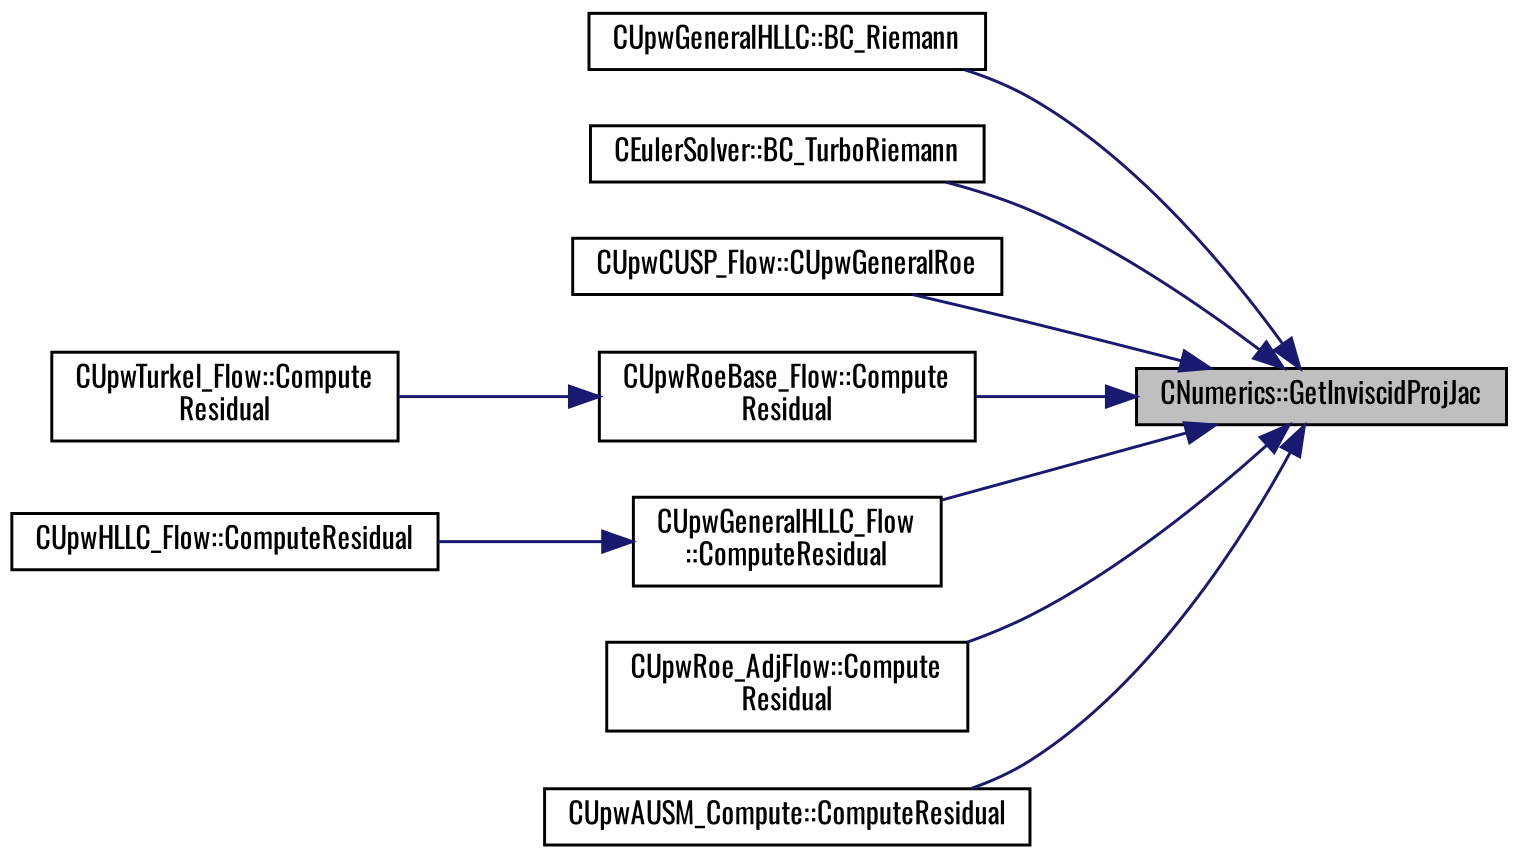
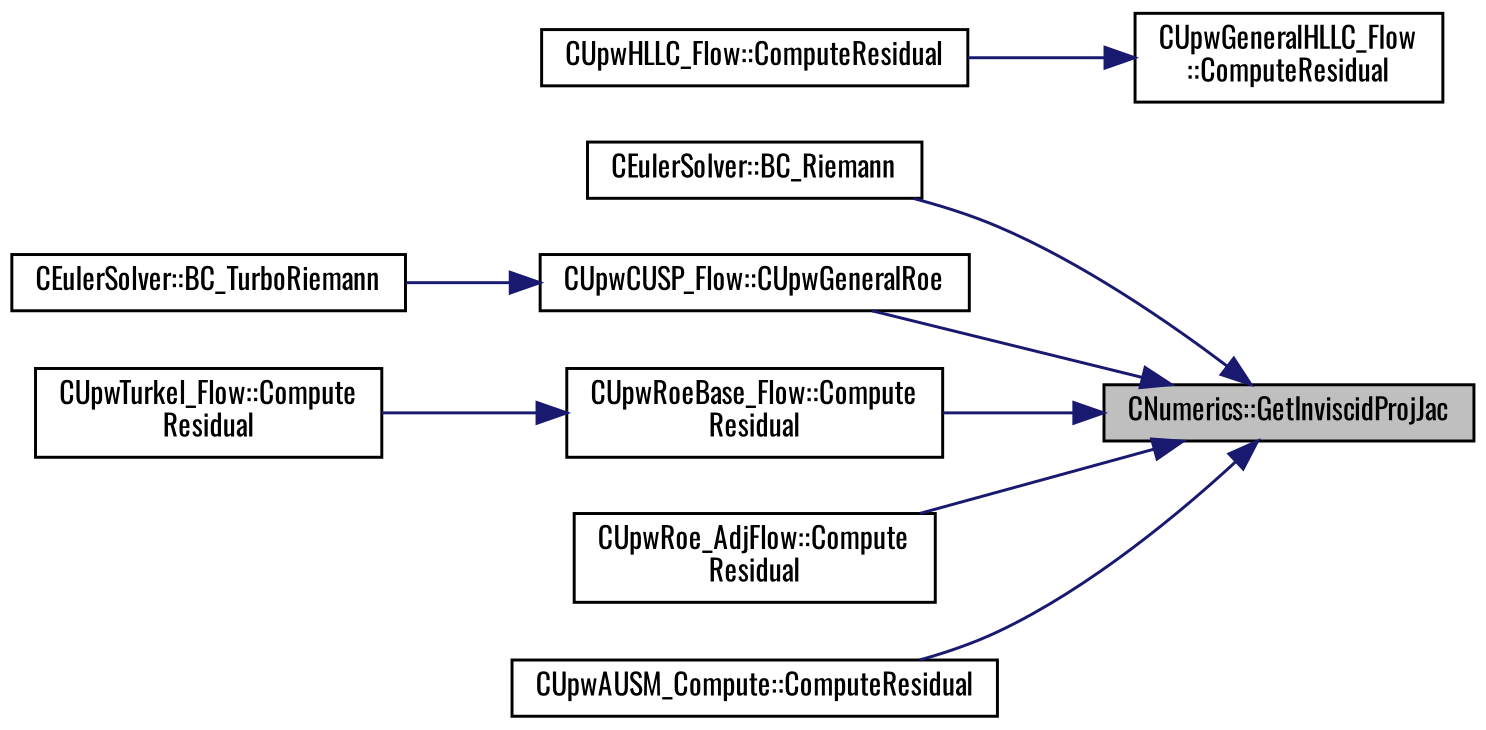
(787, 41) -> (755, 170)
(1111, 251) -> (458, 283)
(1064, 466) -> none
